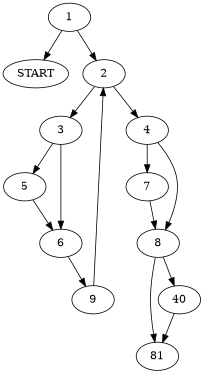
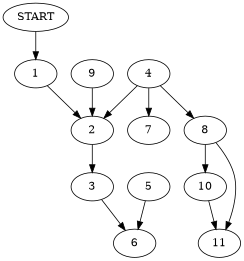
(55, 42) -> (36, 42)
(123, 99) -> (123, 99)
(45, 155) -> none
(152, 211) -> none
(75, 268) -> none
(179, 300) -> (205, 187)
(157, 356) -> (219, 243)
